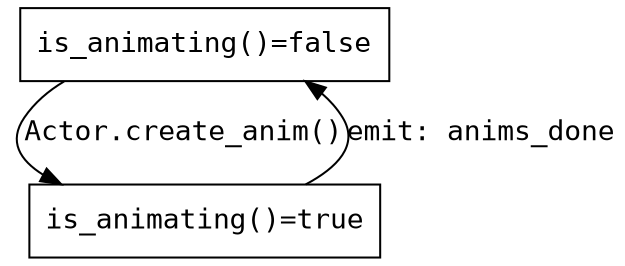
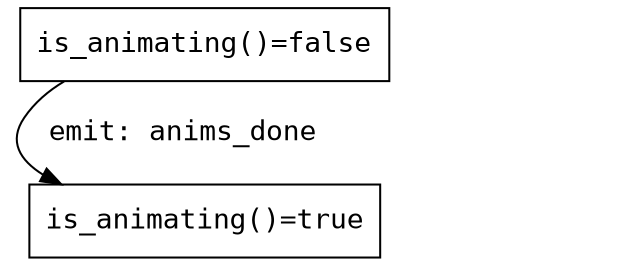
(183, 133) -> (183, 133)
(347, 144) -> none
